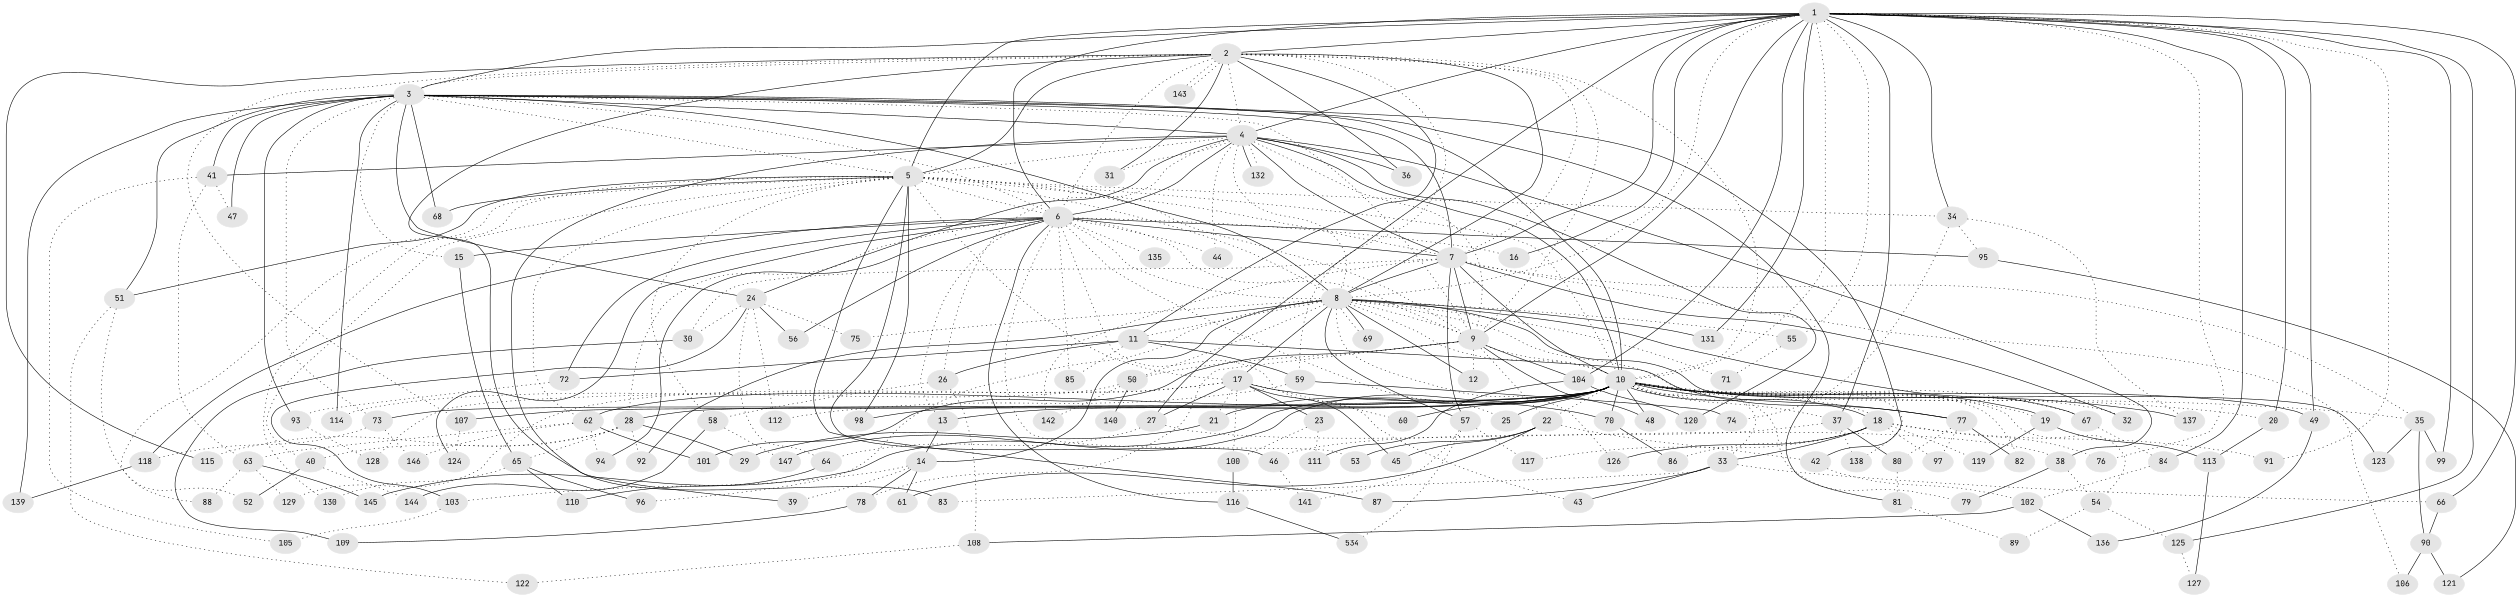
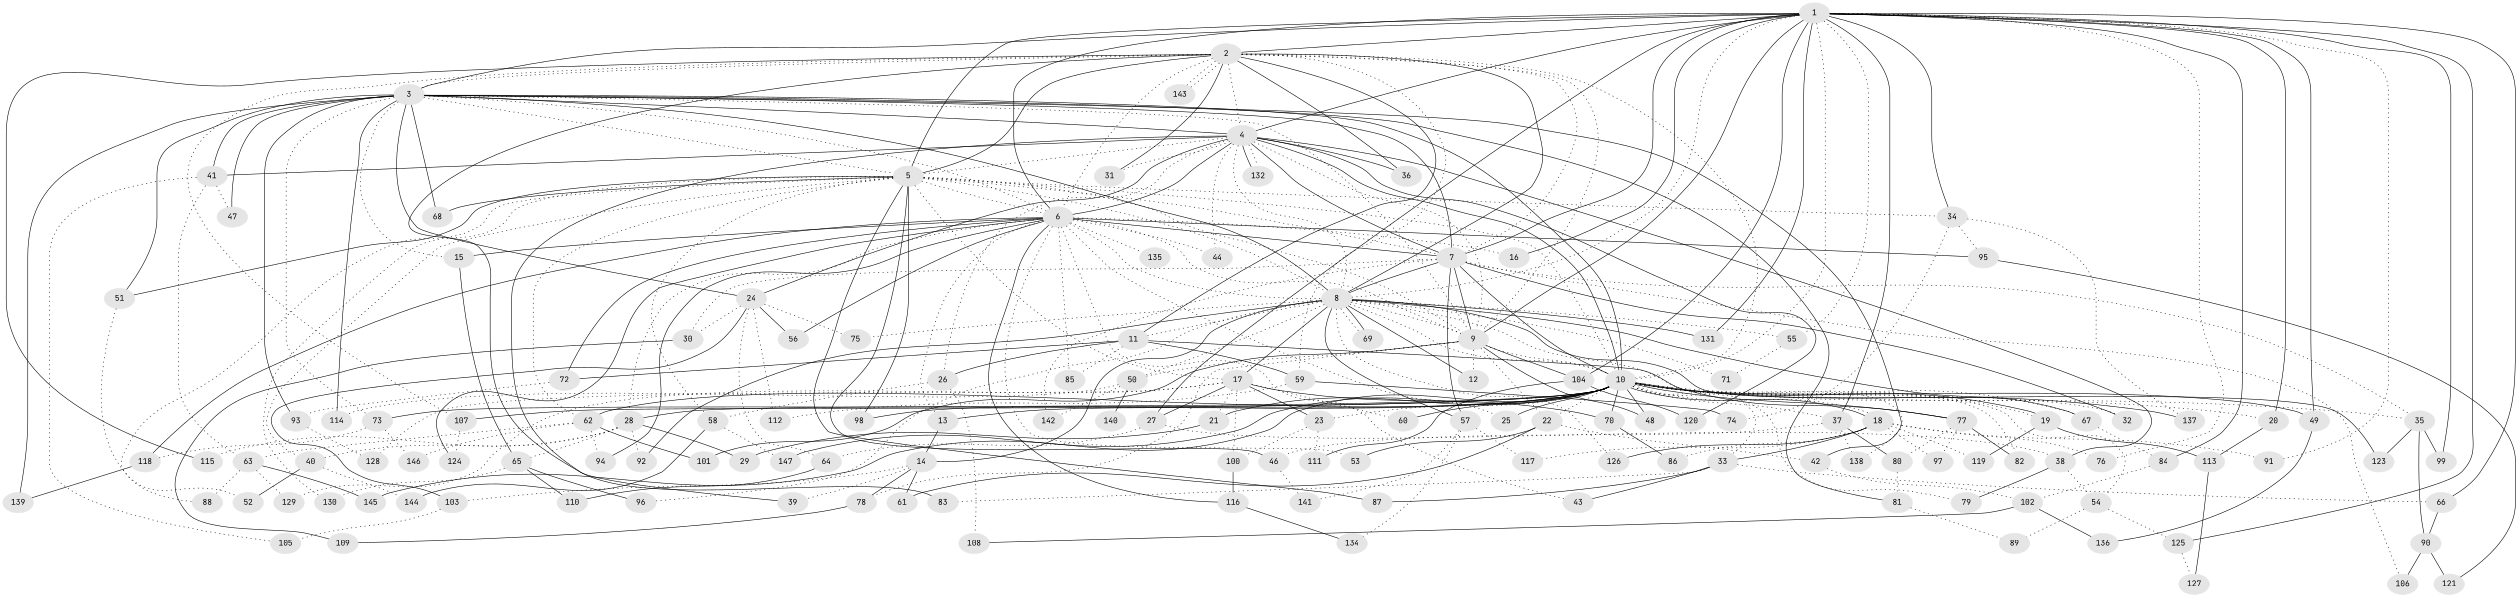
none -> (1472, 406)
(1396, 462) -> none
(1352, 543) -> (1352, 543)
(522, 584) -> none
